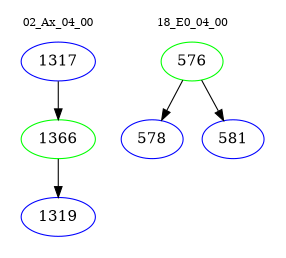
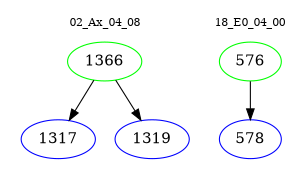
(58, 23) -> (105, 23)
(58, 95) -> (84, 95)
(233, 139) -> none
